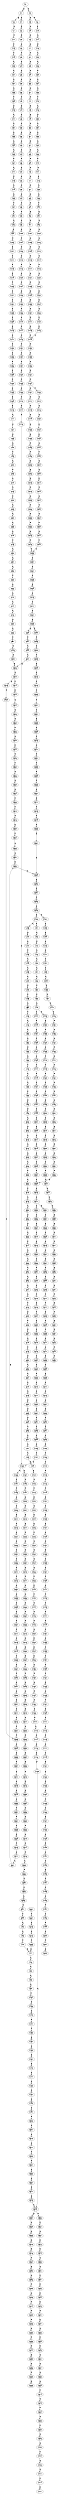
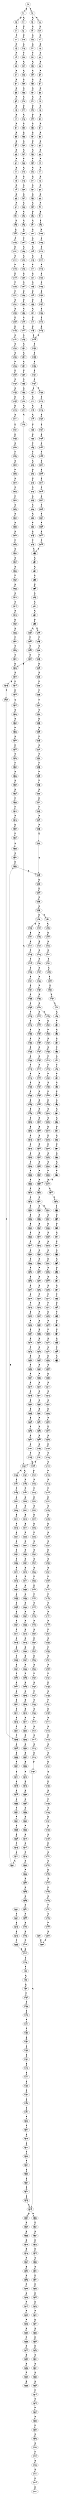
(45, 1940) -> (45, 1940)
